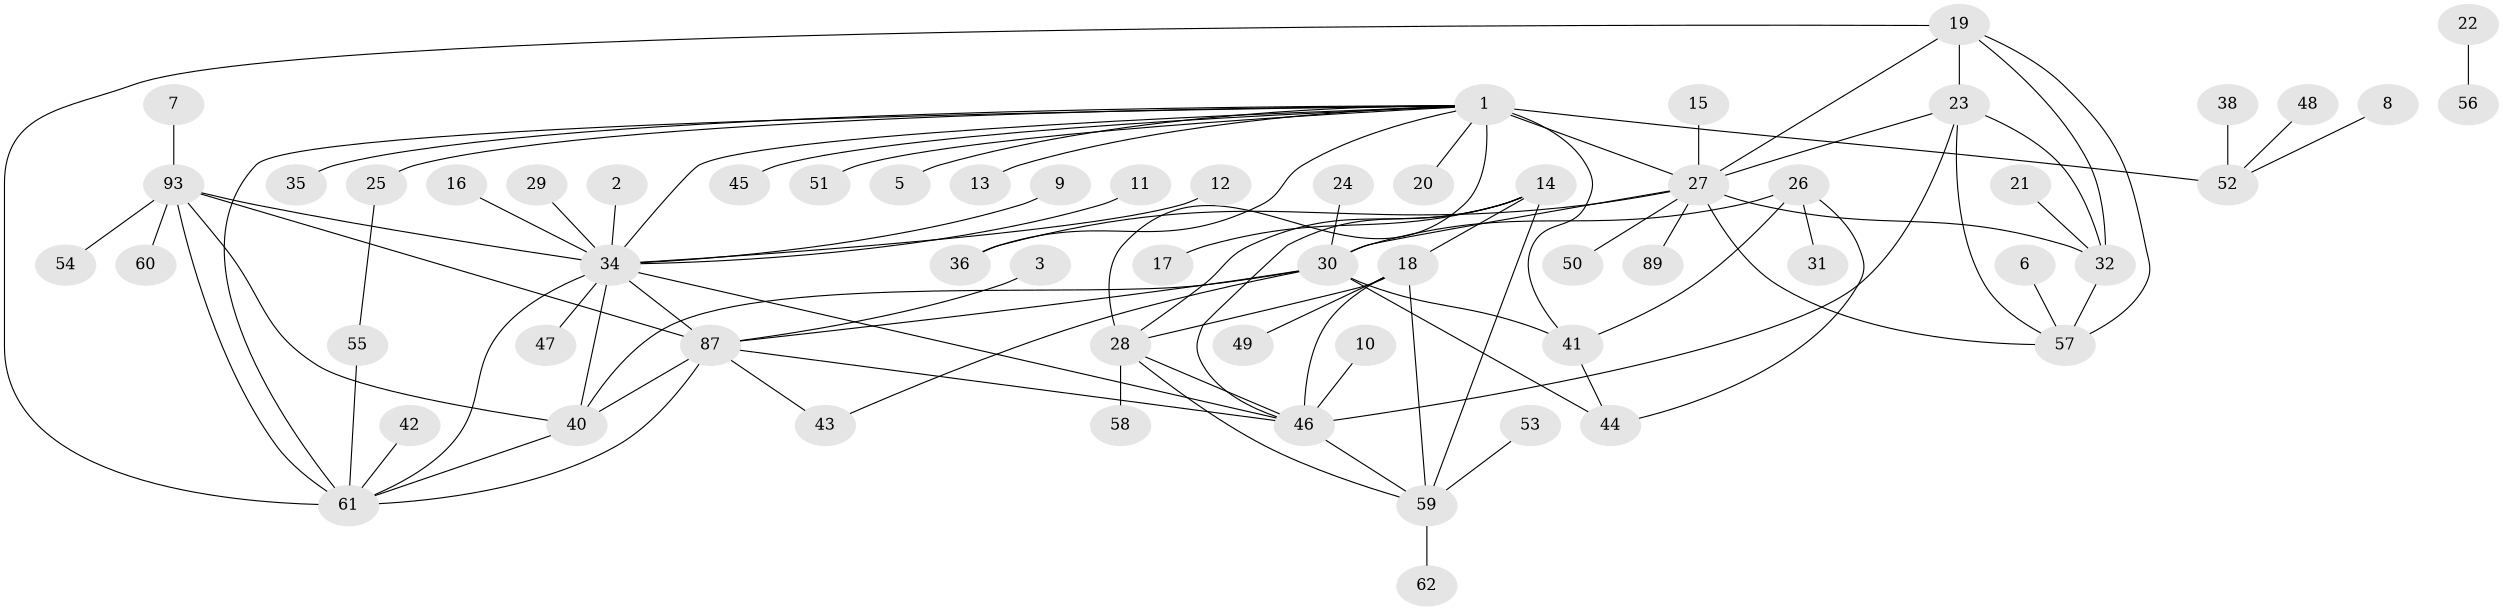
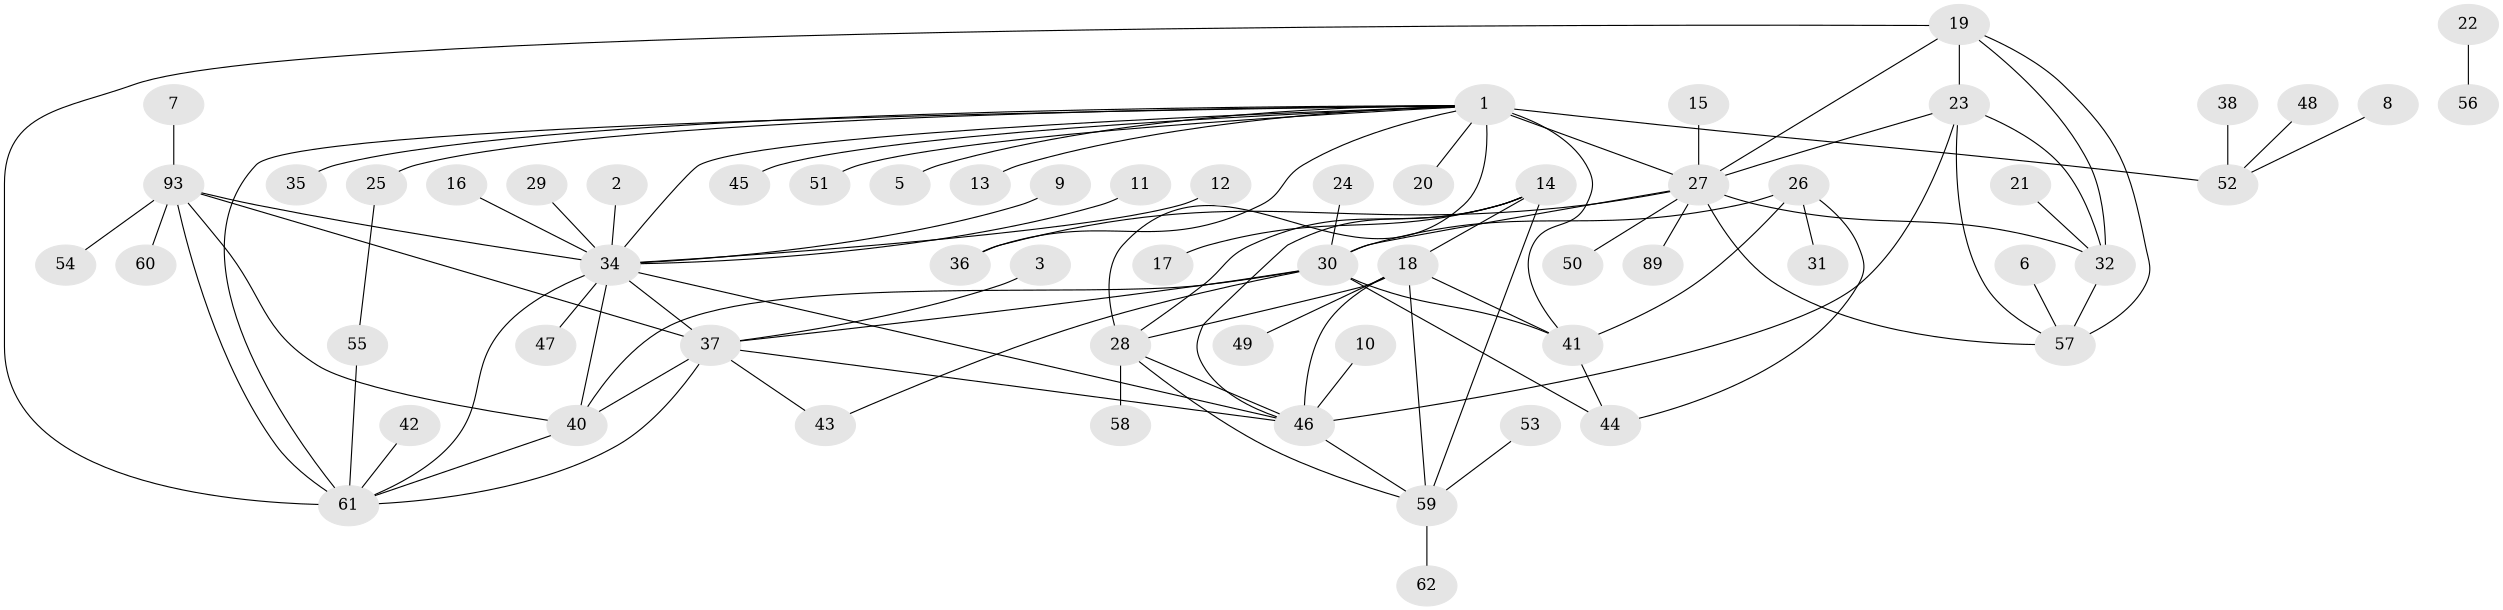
none -> (1490, 305)
(711, 345) -> (711, 345)
